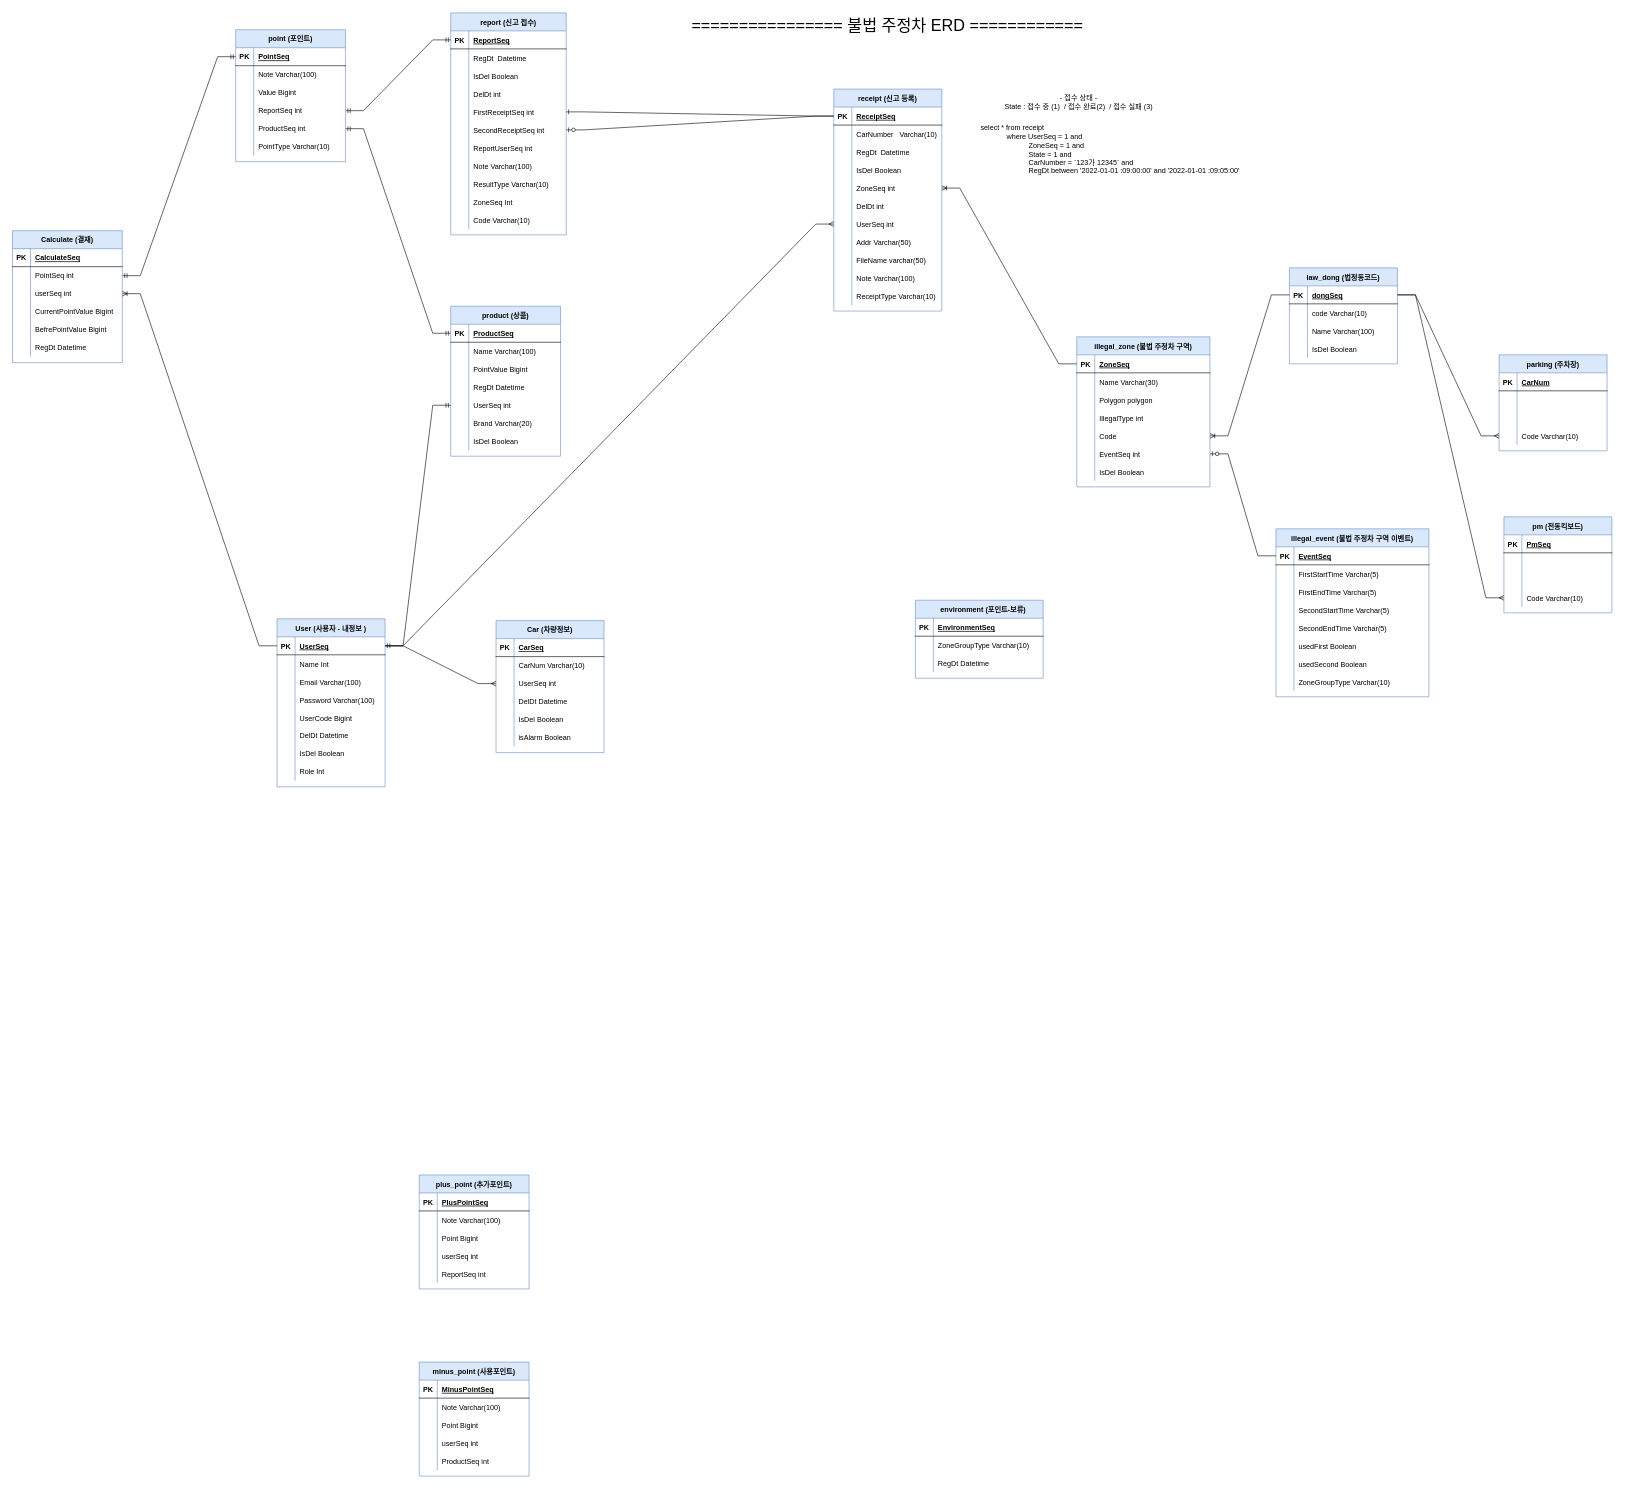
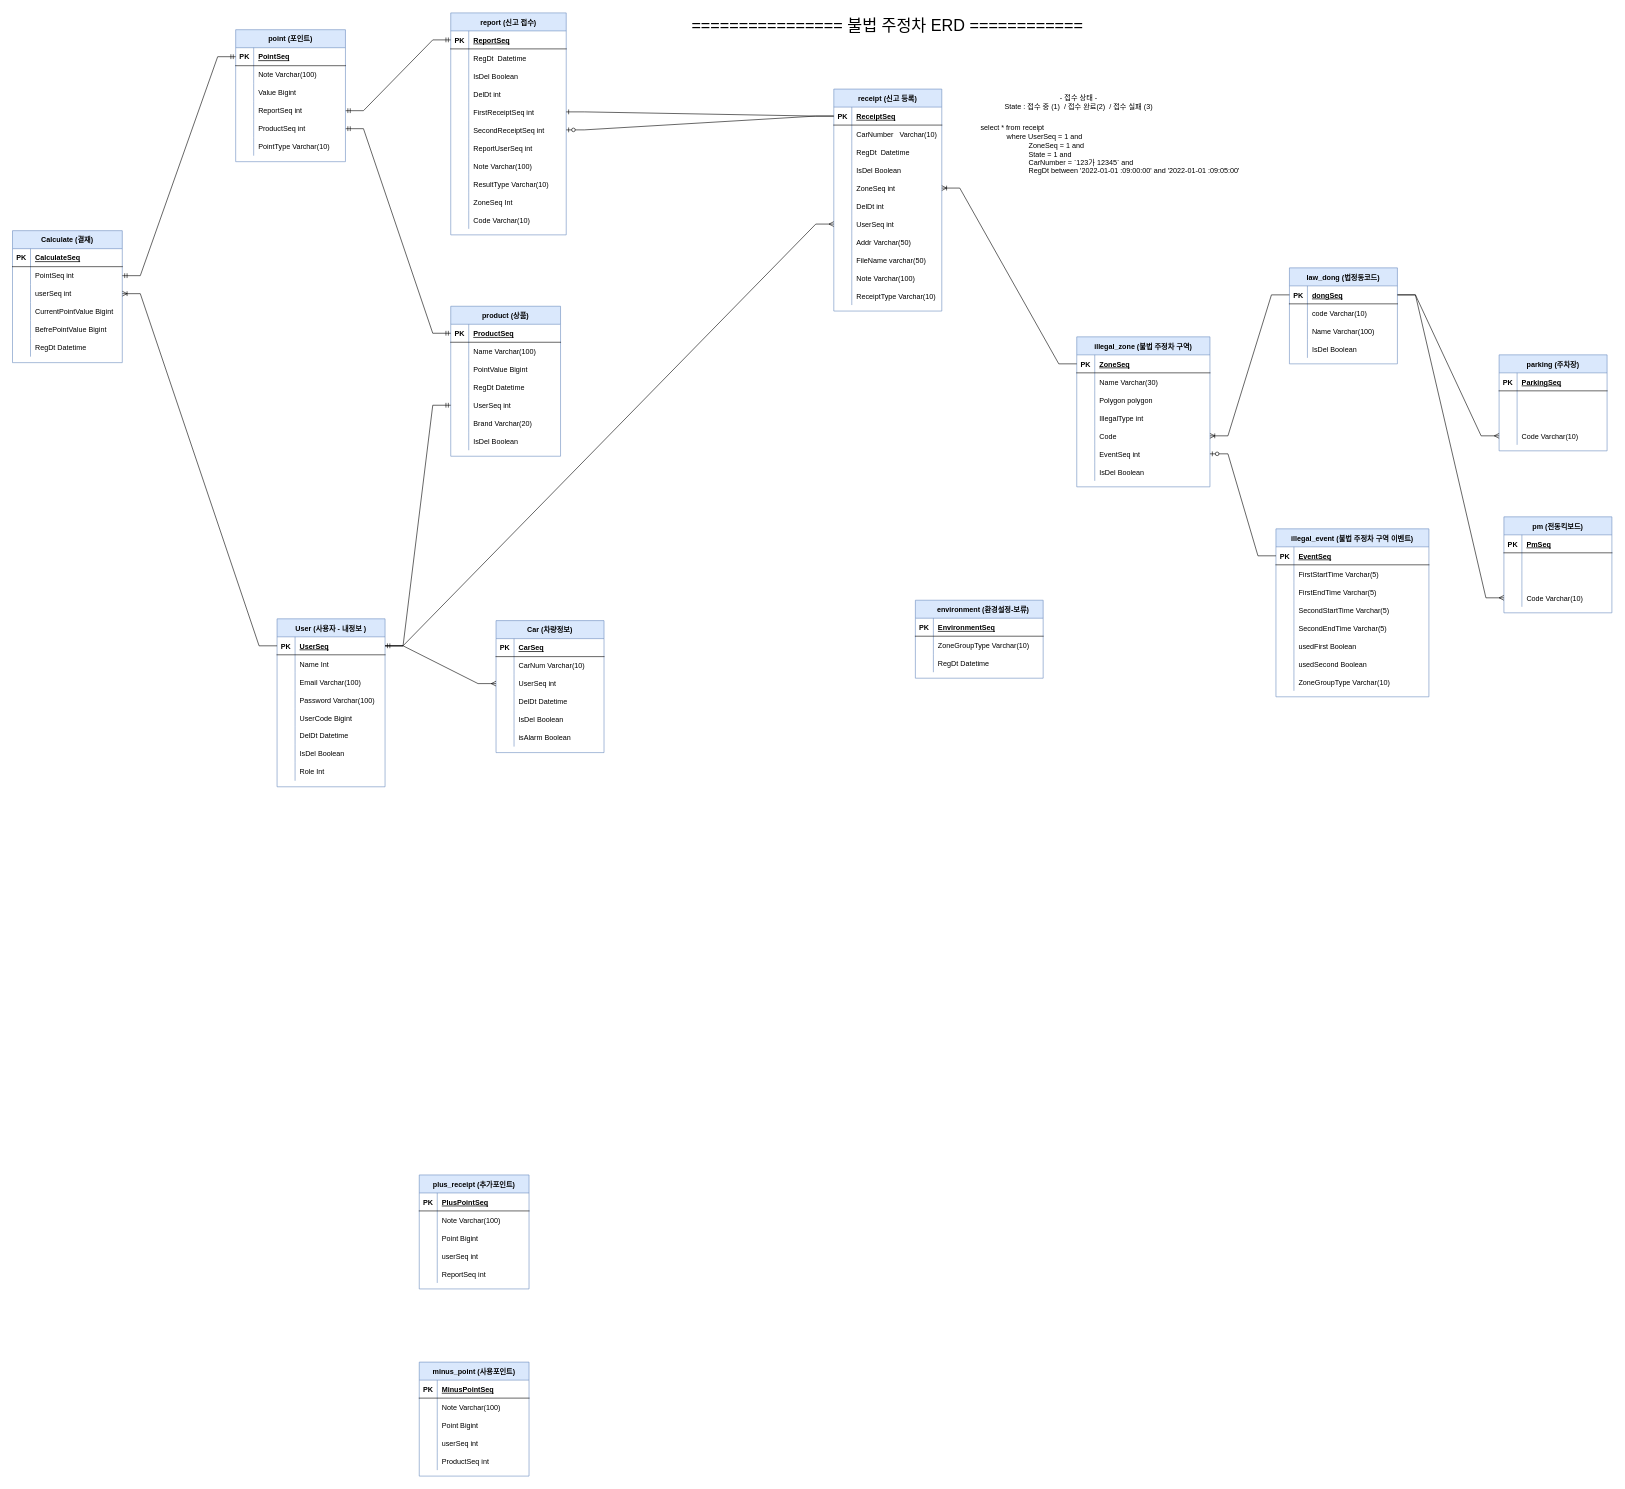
(1534, 382) -> (1541, 382)
(979, 610) -> (979, 610)
(474, 1184) -> (474, 1184)
